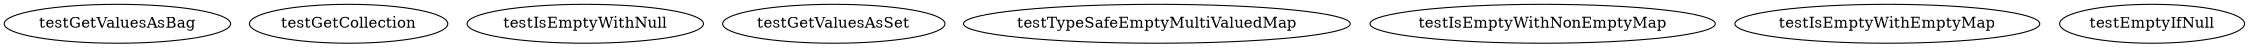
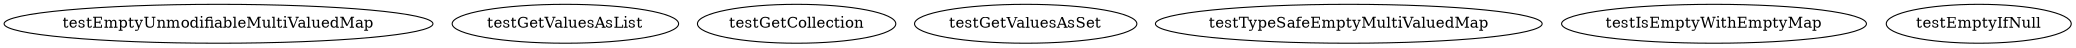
(117, 24) -> none
none -> (219, 24)
none -> (565, 24)
(585, 24) -> none
(1543, 24) -> none
